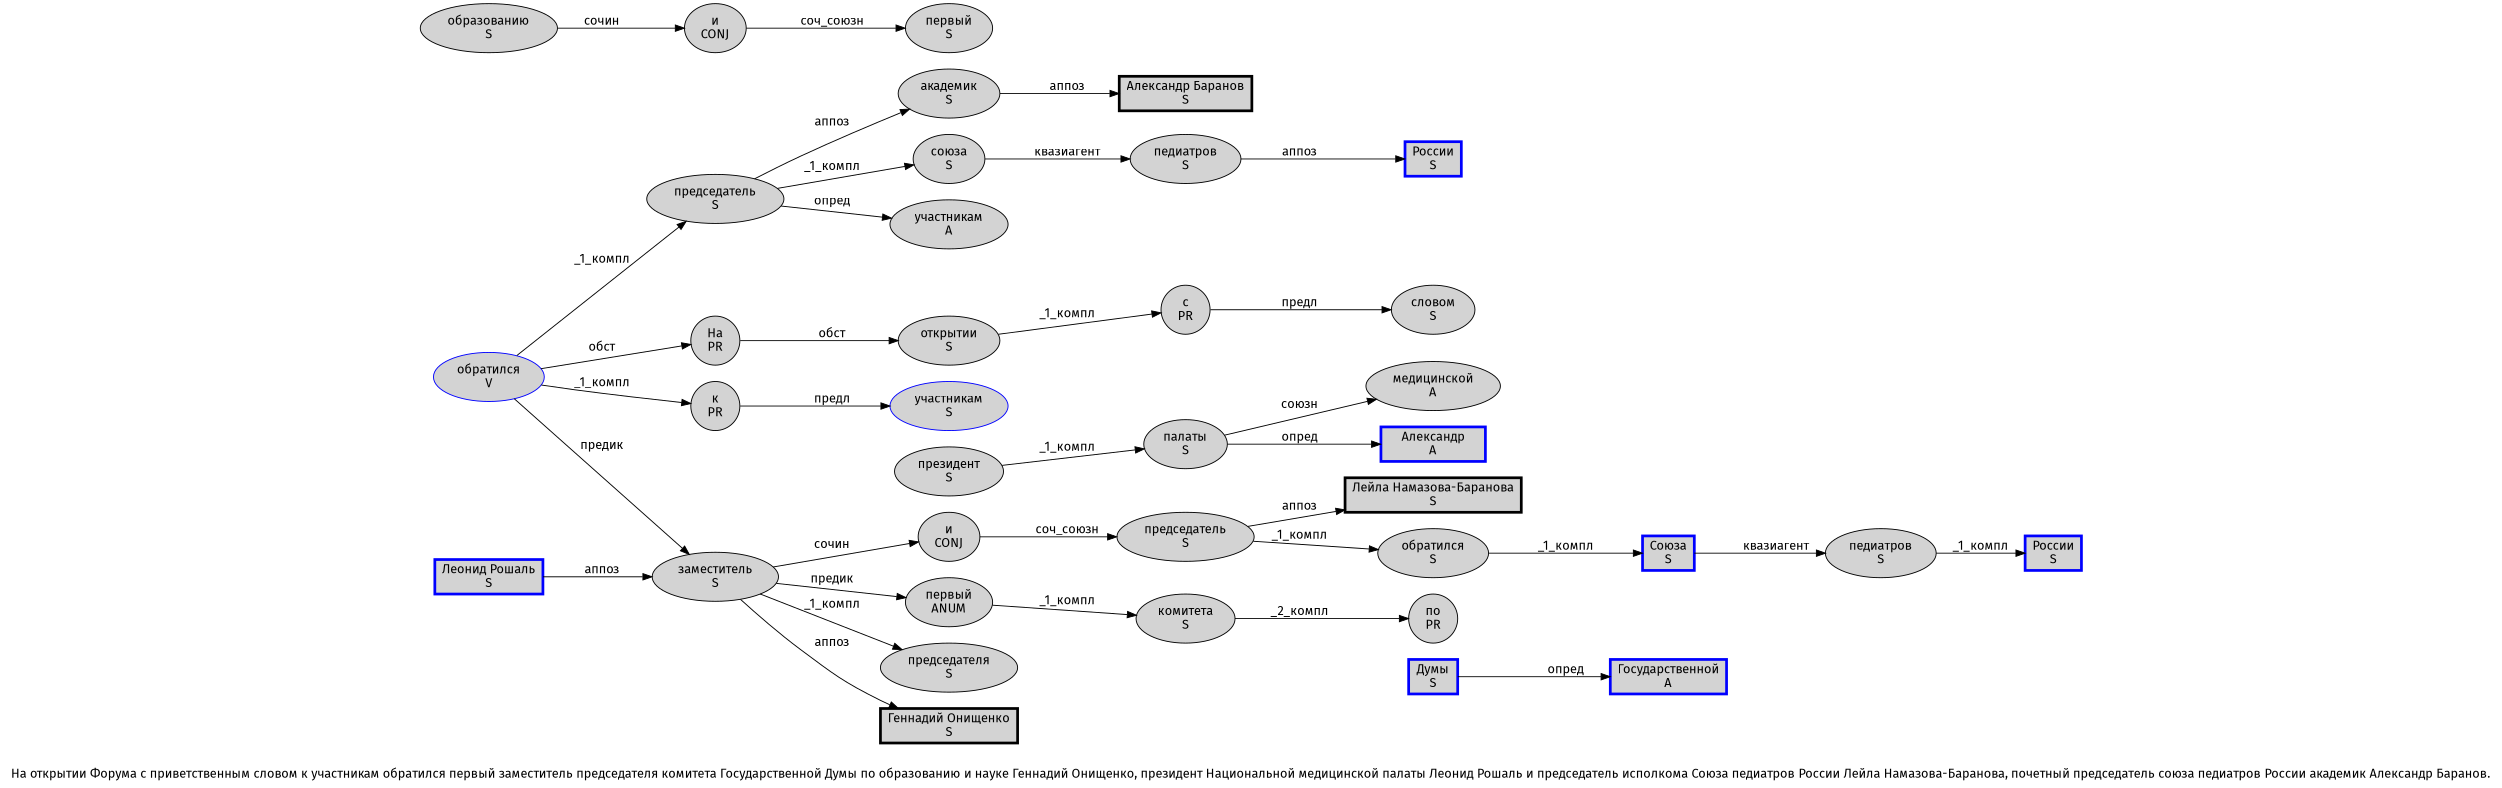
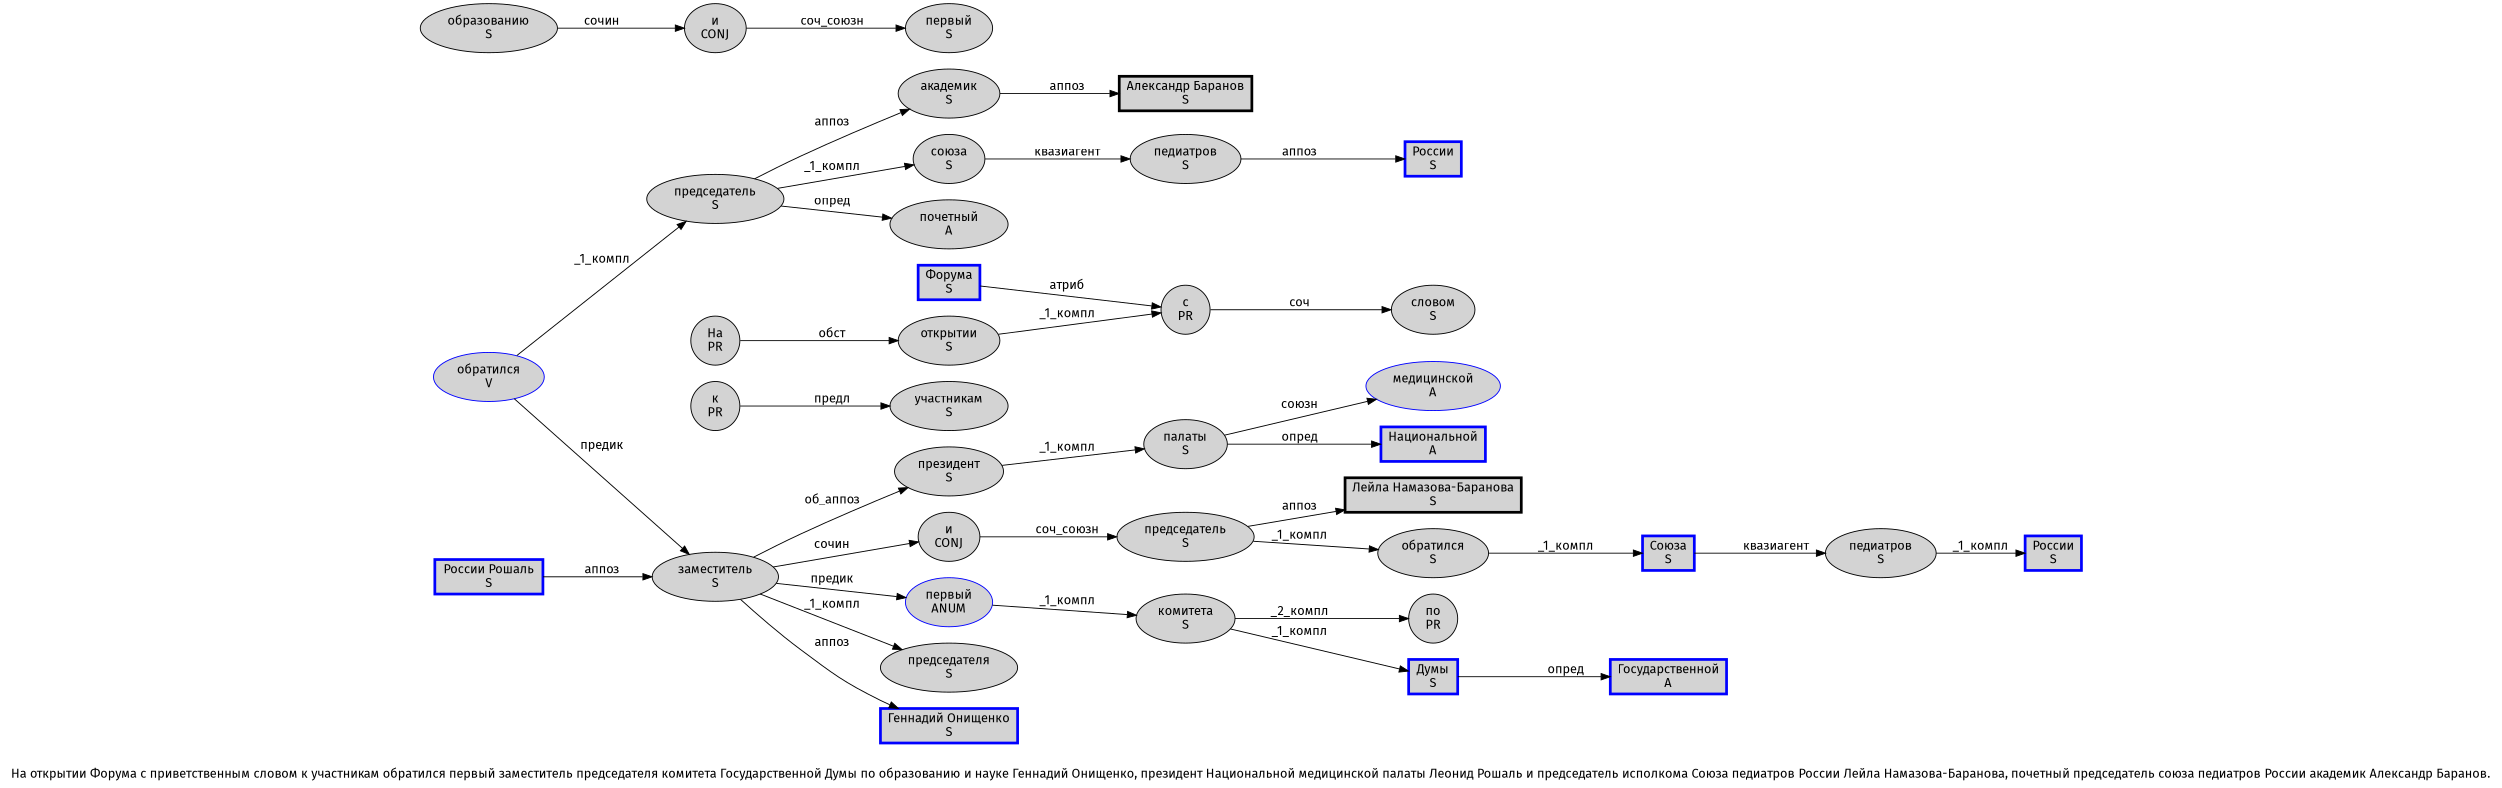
(949, 224) -> (949, 224)
none -> (949, 282)
(1300, 303) -> (1300, 303)
(611, 357) -> none
(1433, 386) -> (1433, 386)
(611, 394) -> none
(949, 406) -> (949, 406)
(1433, 444) -> (1433, 444)
none -> (826, 523)
(489, 577) -> (489, 577)
(949, 602) -> (949, 602)
none -> (1315, 649)
(949, 726) -> (949, 726)
